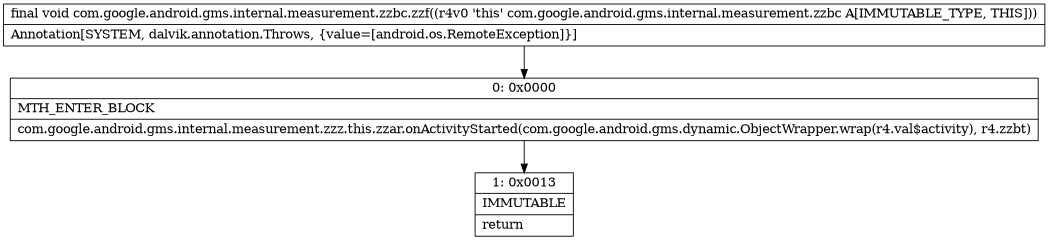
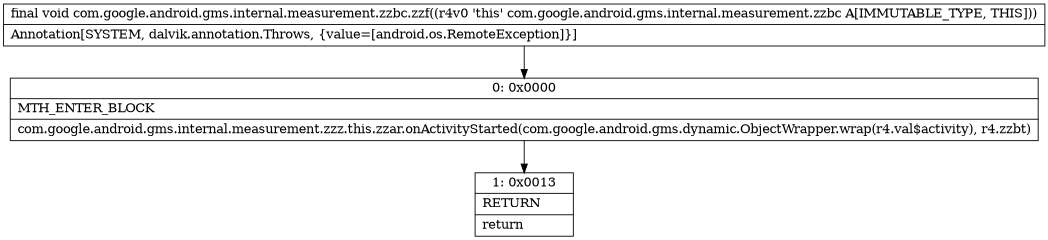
(524, 204) -> (511, 204)
